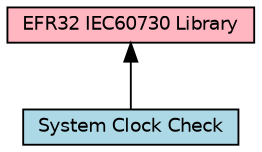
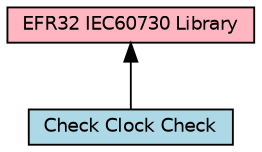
(131, 127) -> (131, 127)
